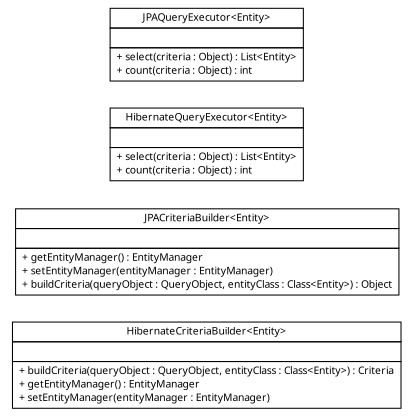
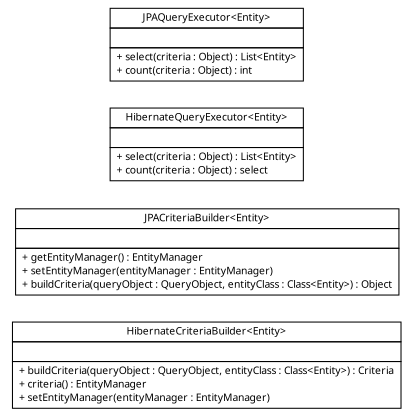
(185, 170) -> (193, 170)
(110, 384) -> (83, 384)
